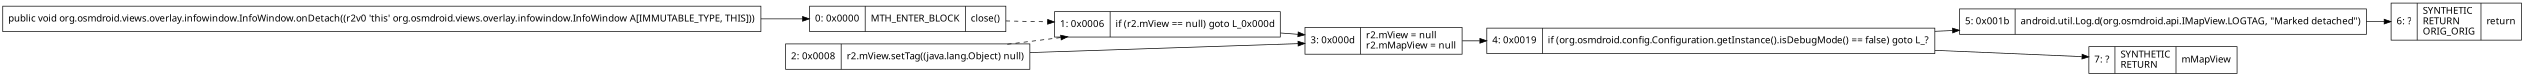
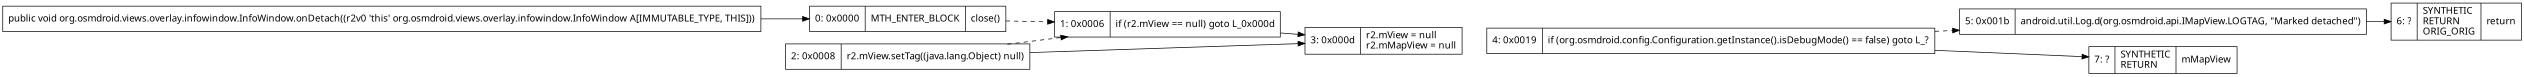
(1944, 31) -> (1944, 31)
(1471, 41) -> none
